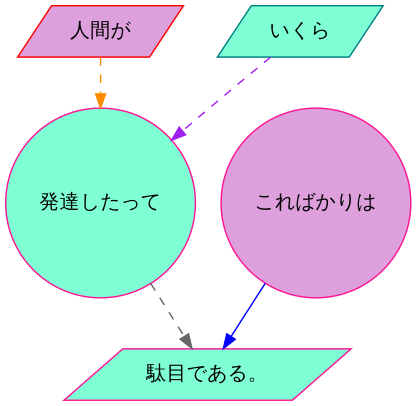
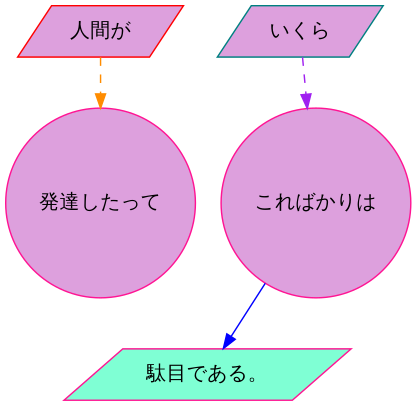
(300, 31) -> (300, 31)
(226, 94) -> (304, 76)
(101, 203) -> (101, 203)
(167, 310) -> none
